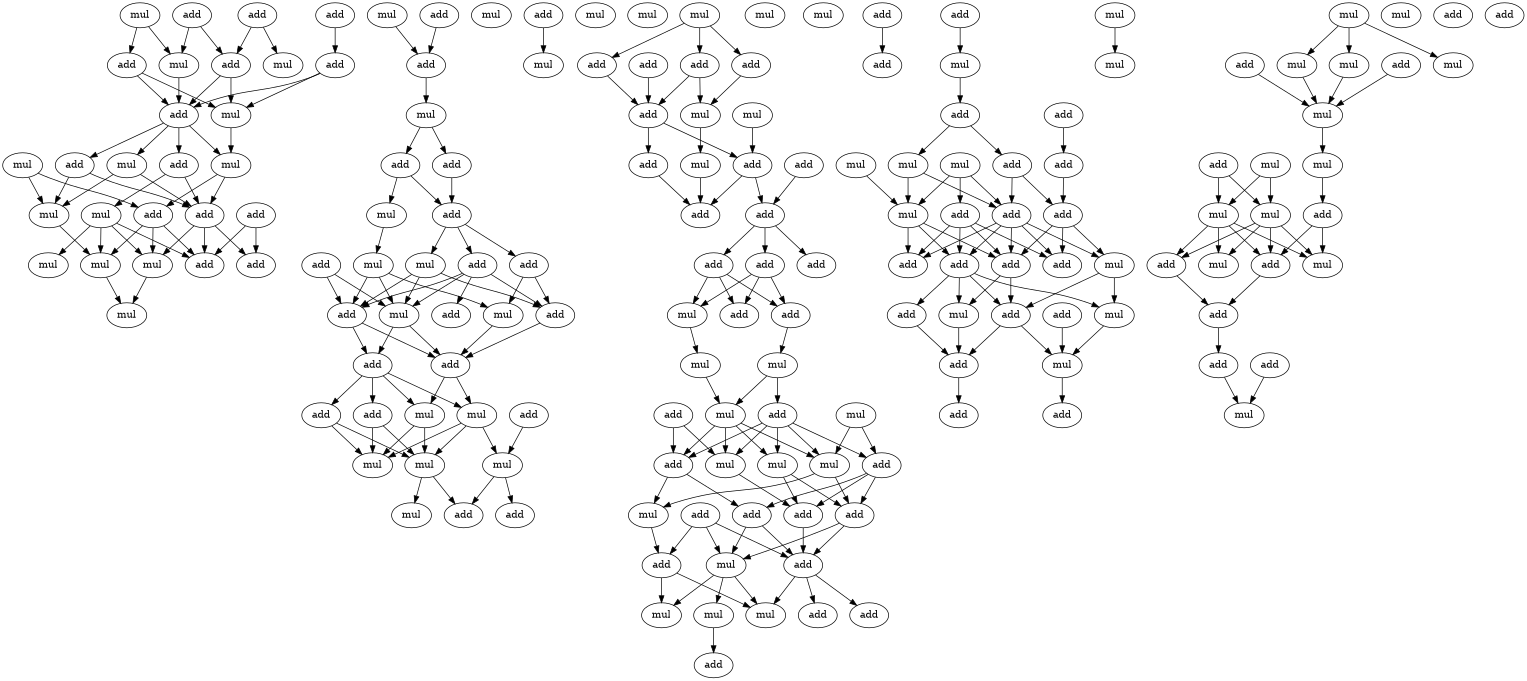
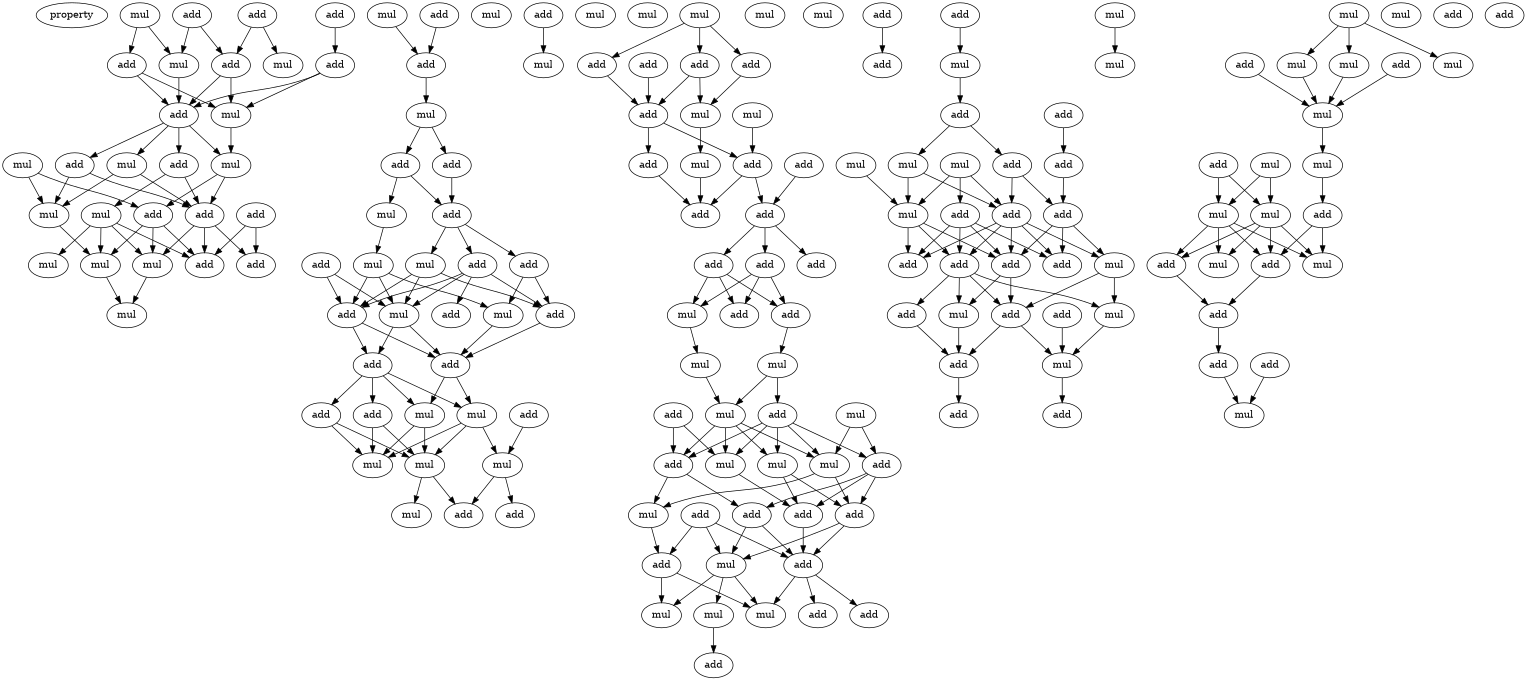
none -> (72, 15)
